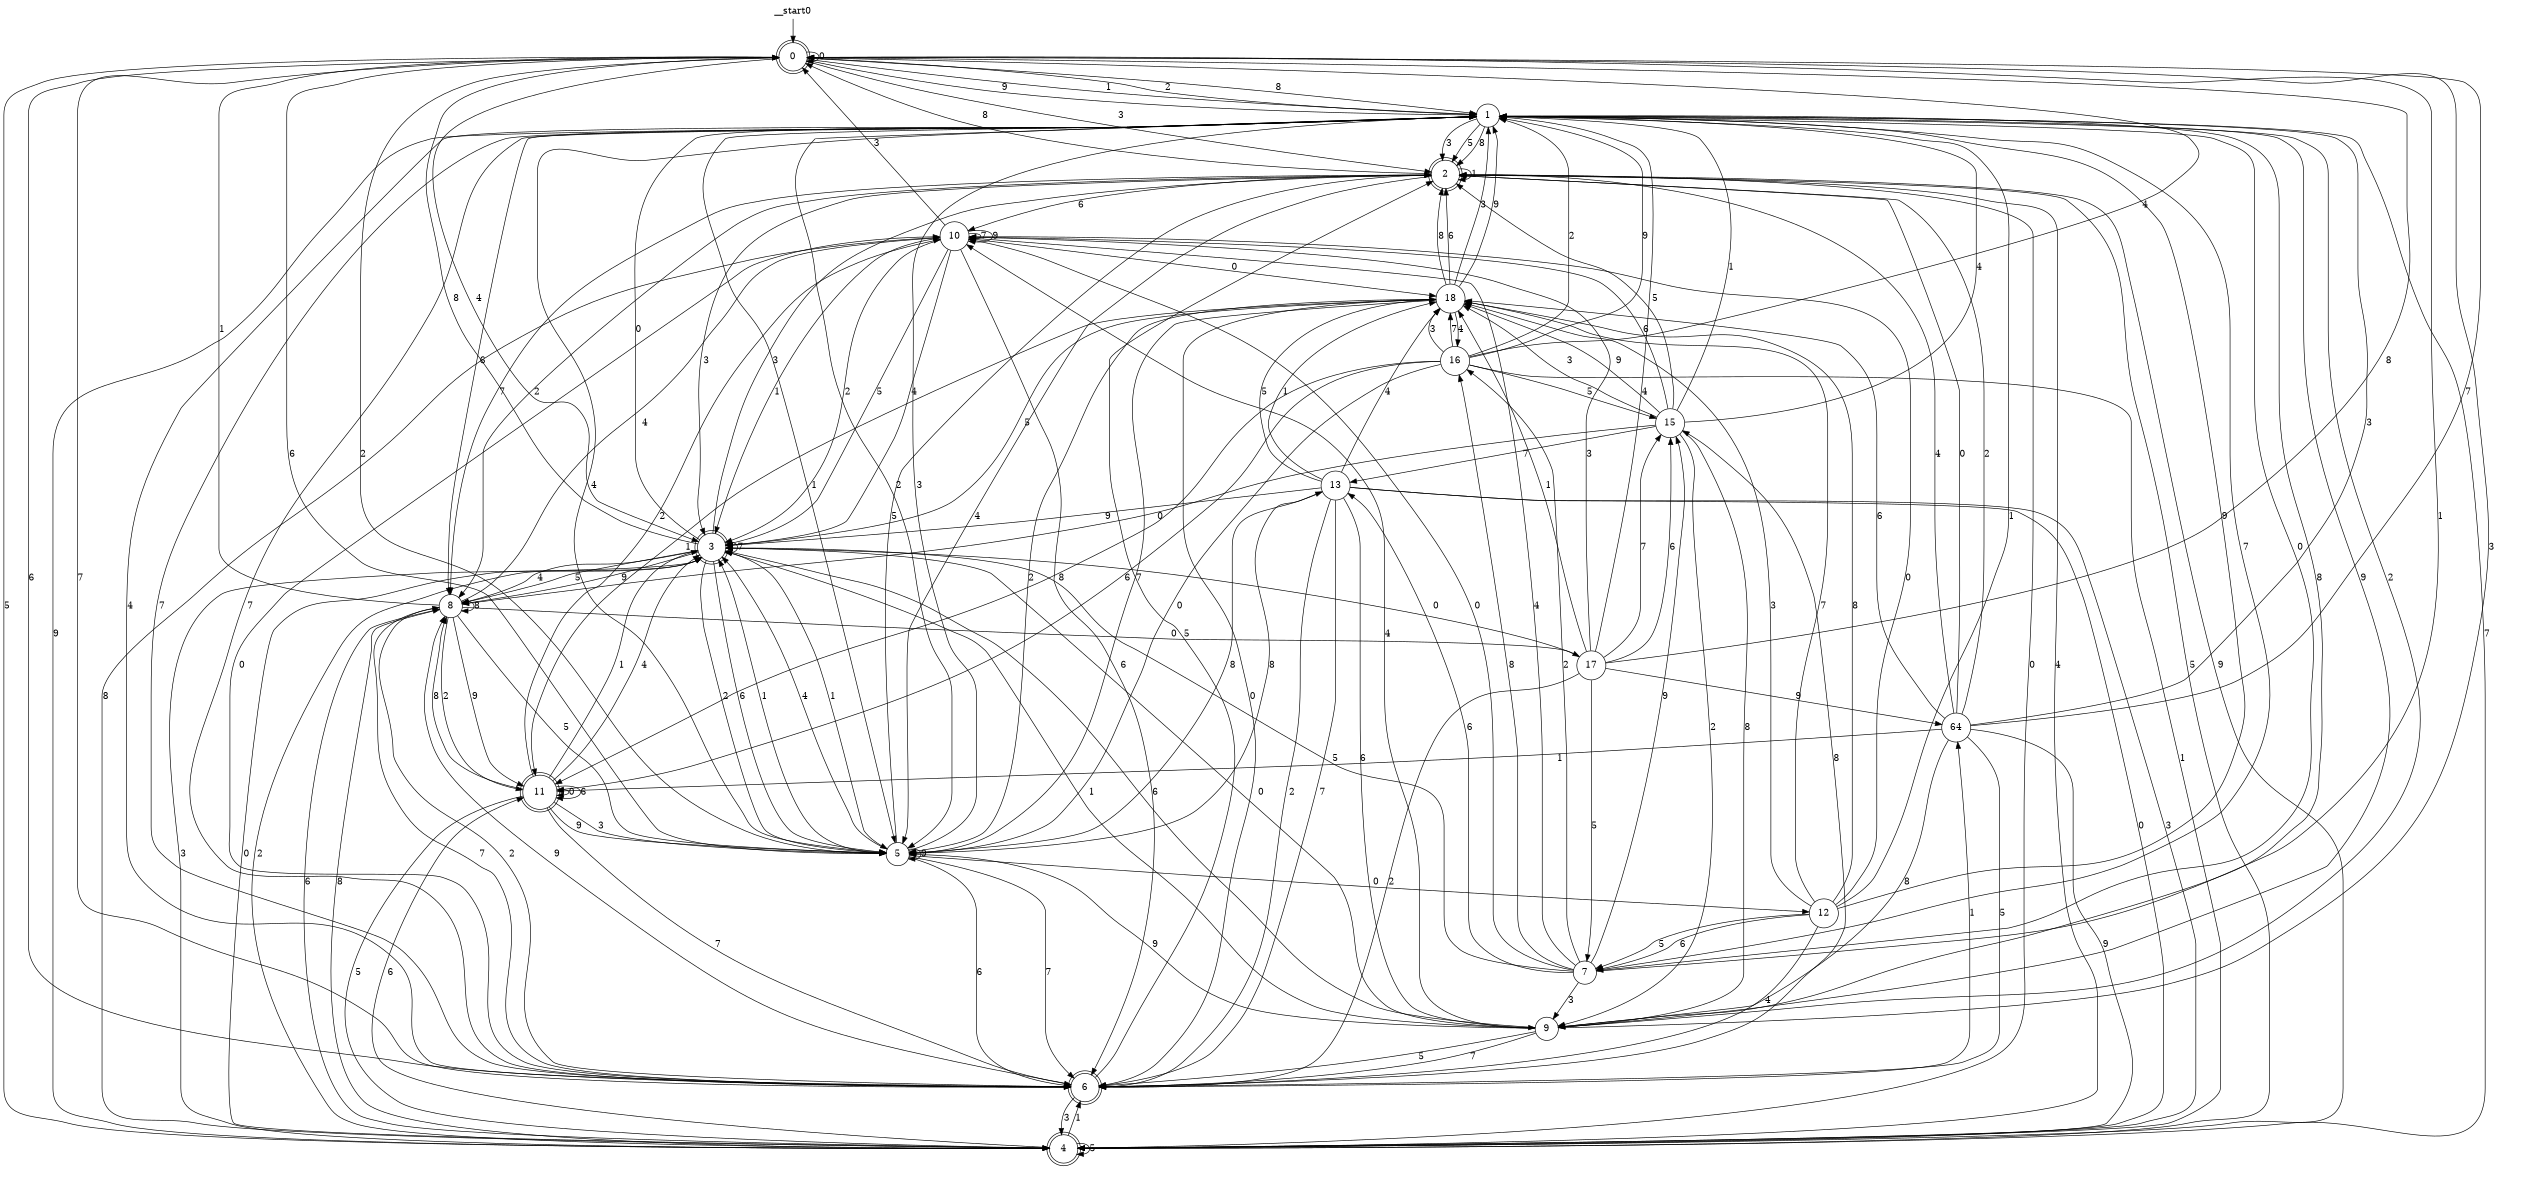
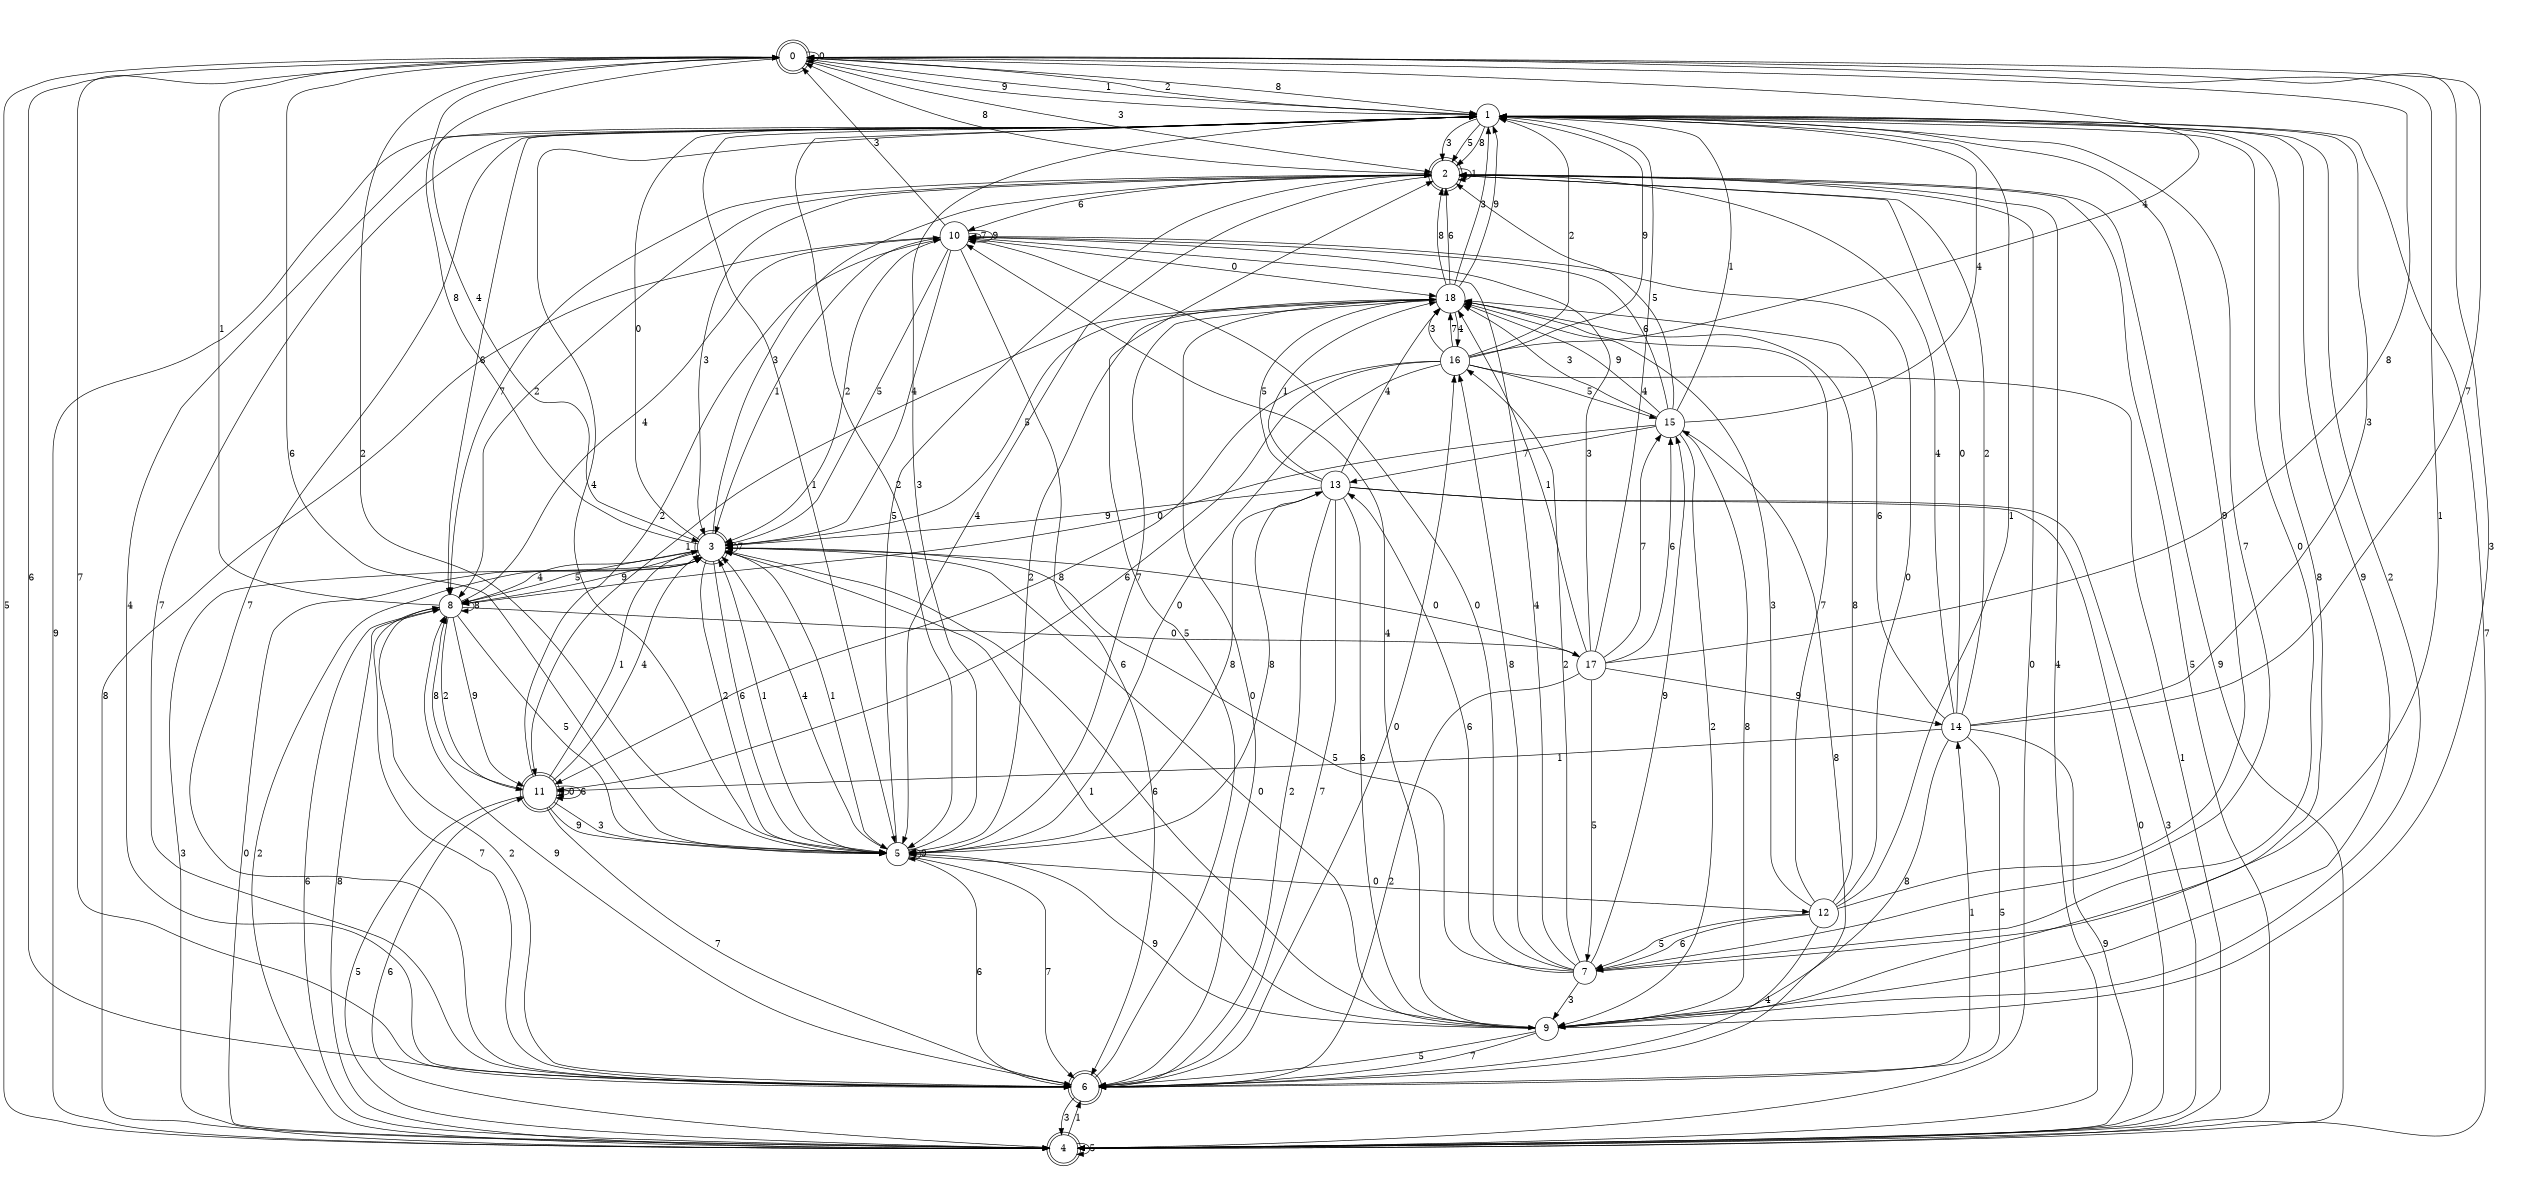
(793, 11) -> none
(1956, 728) -> (1956, 728)
(230, 830) -> (1354, 816)
